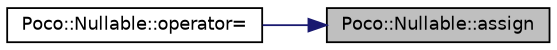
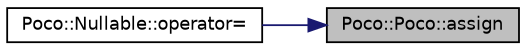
(438, 25) -> (423, 25)
